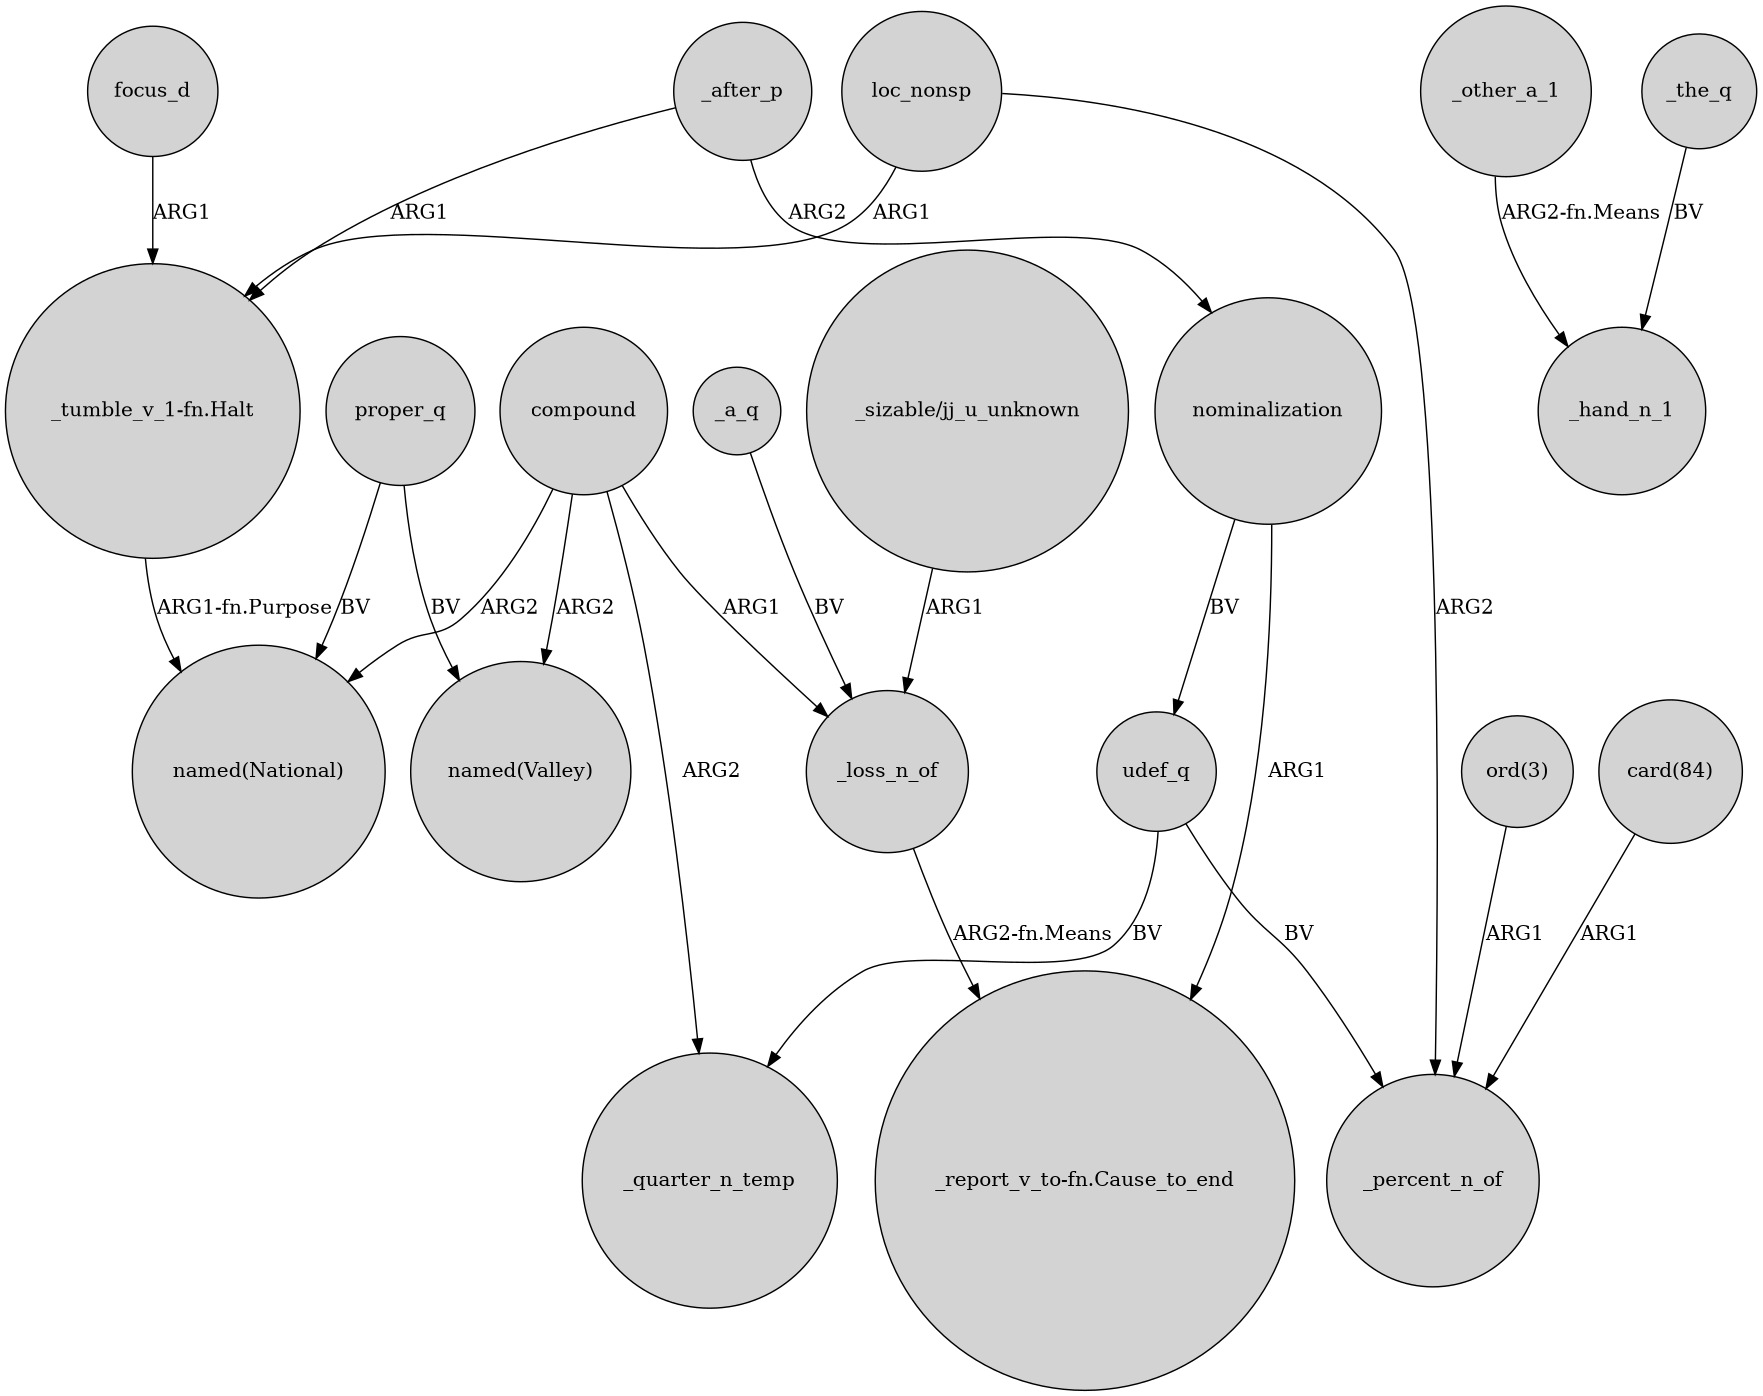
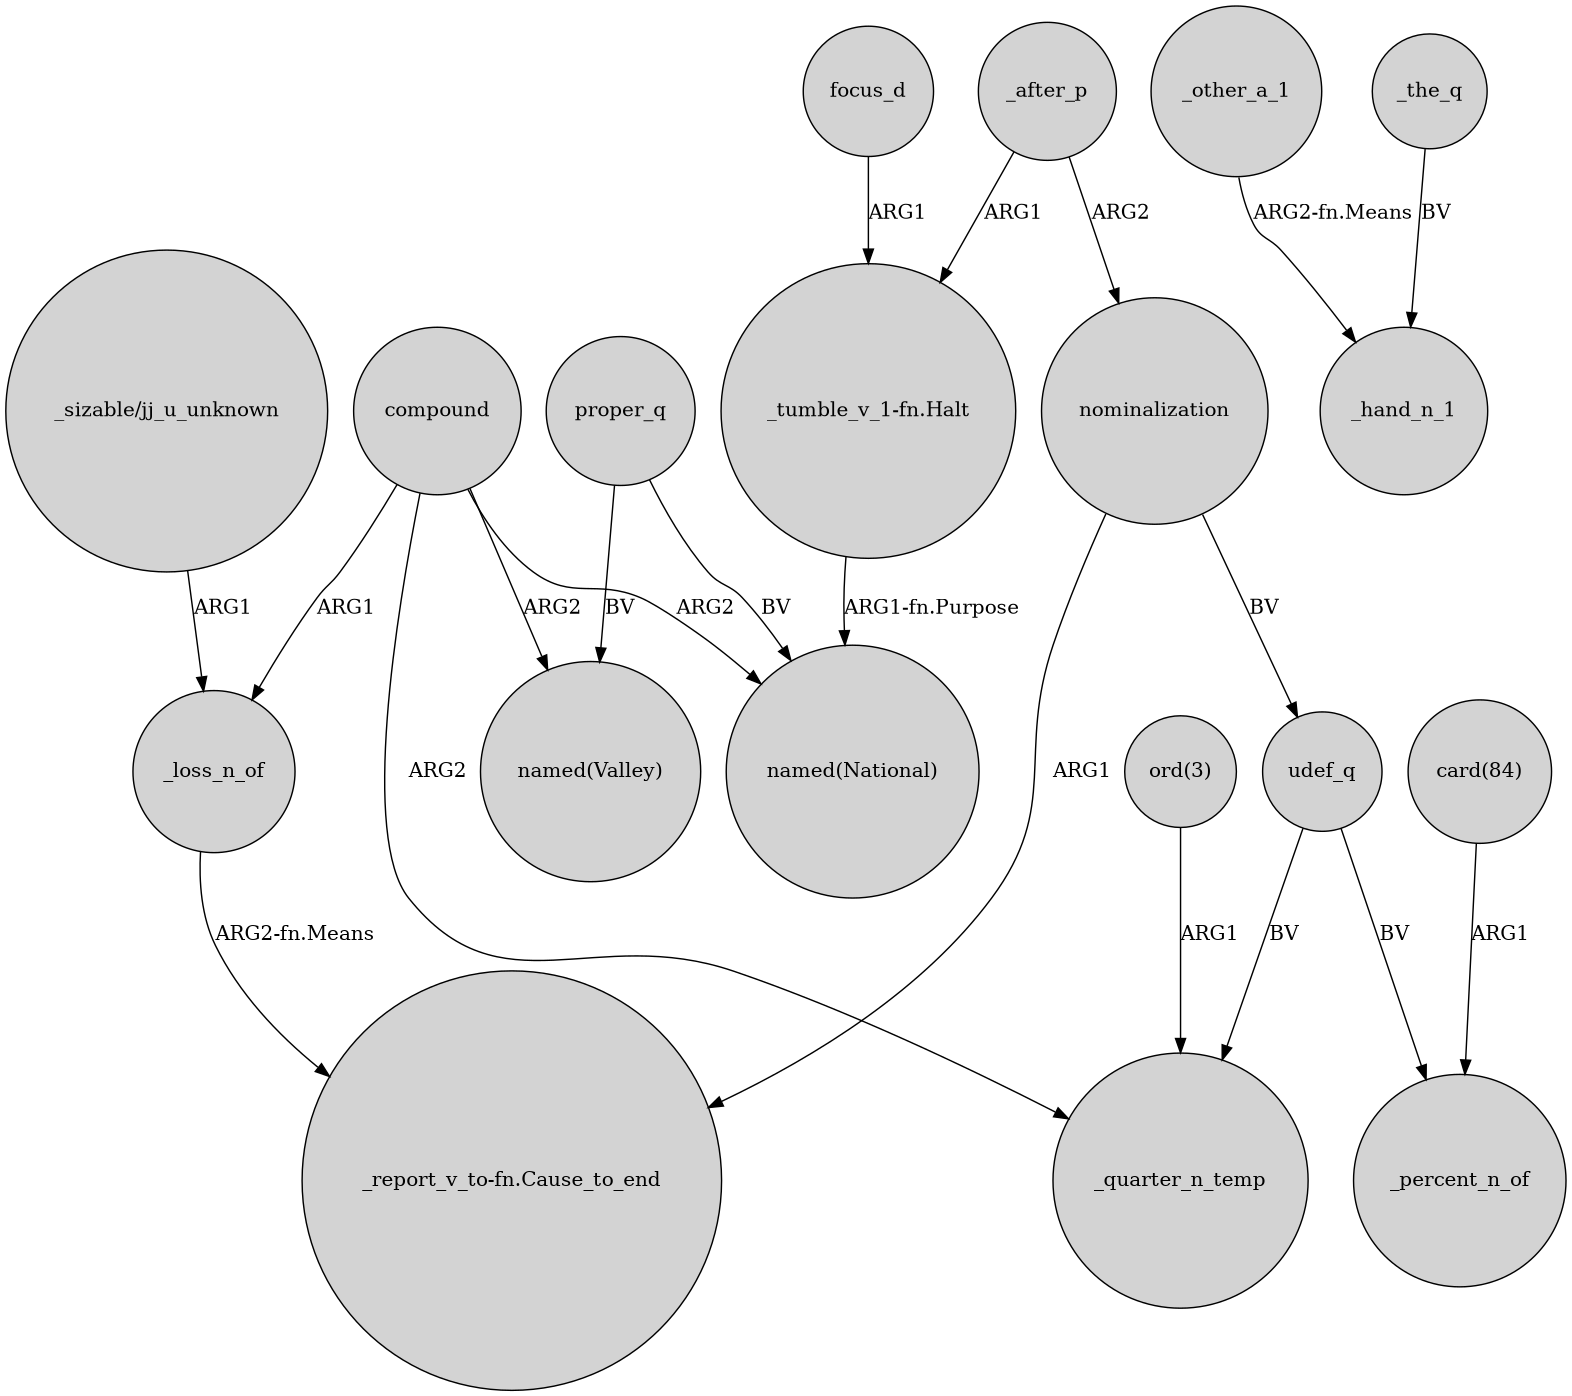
(922, 91) -> none
(737, 411) -> none
(1482, 944) -> (1181, 933)
